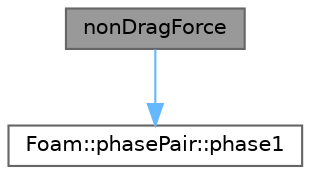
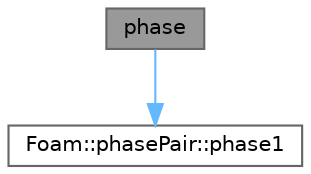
(155, 29) -> (155, 29)
